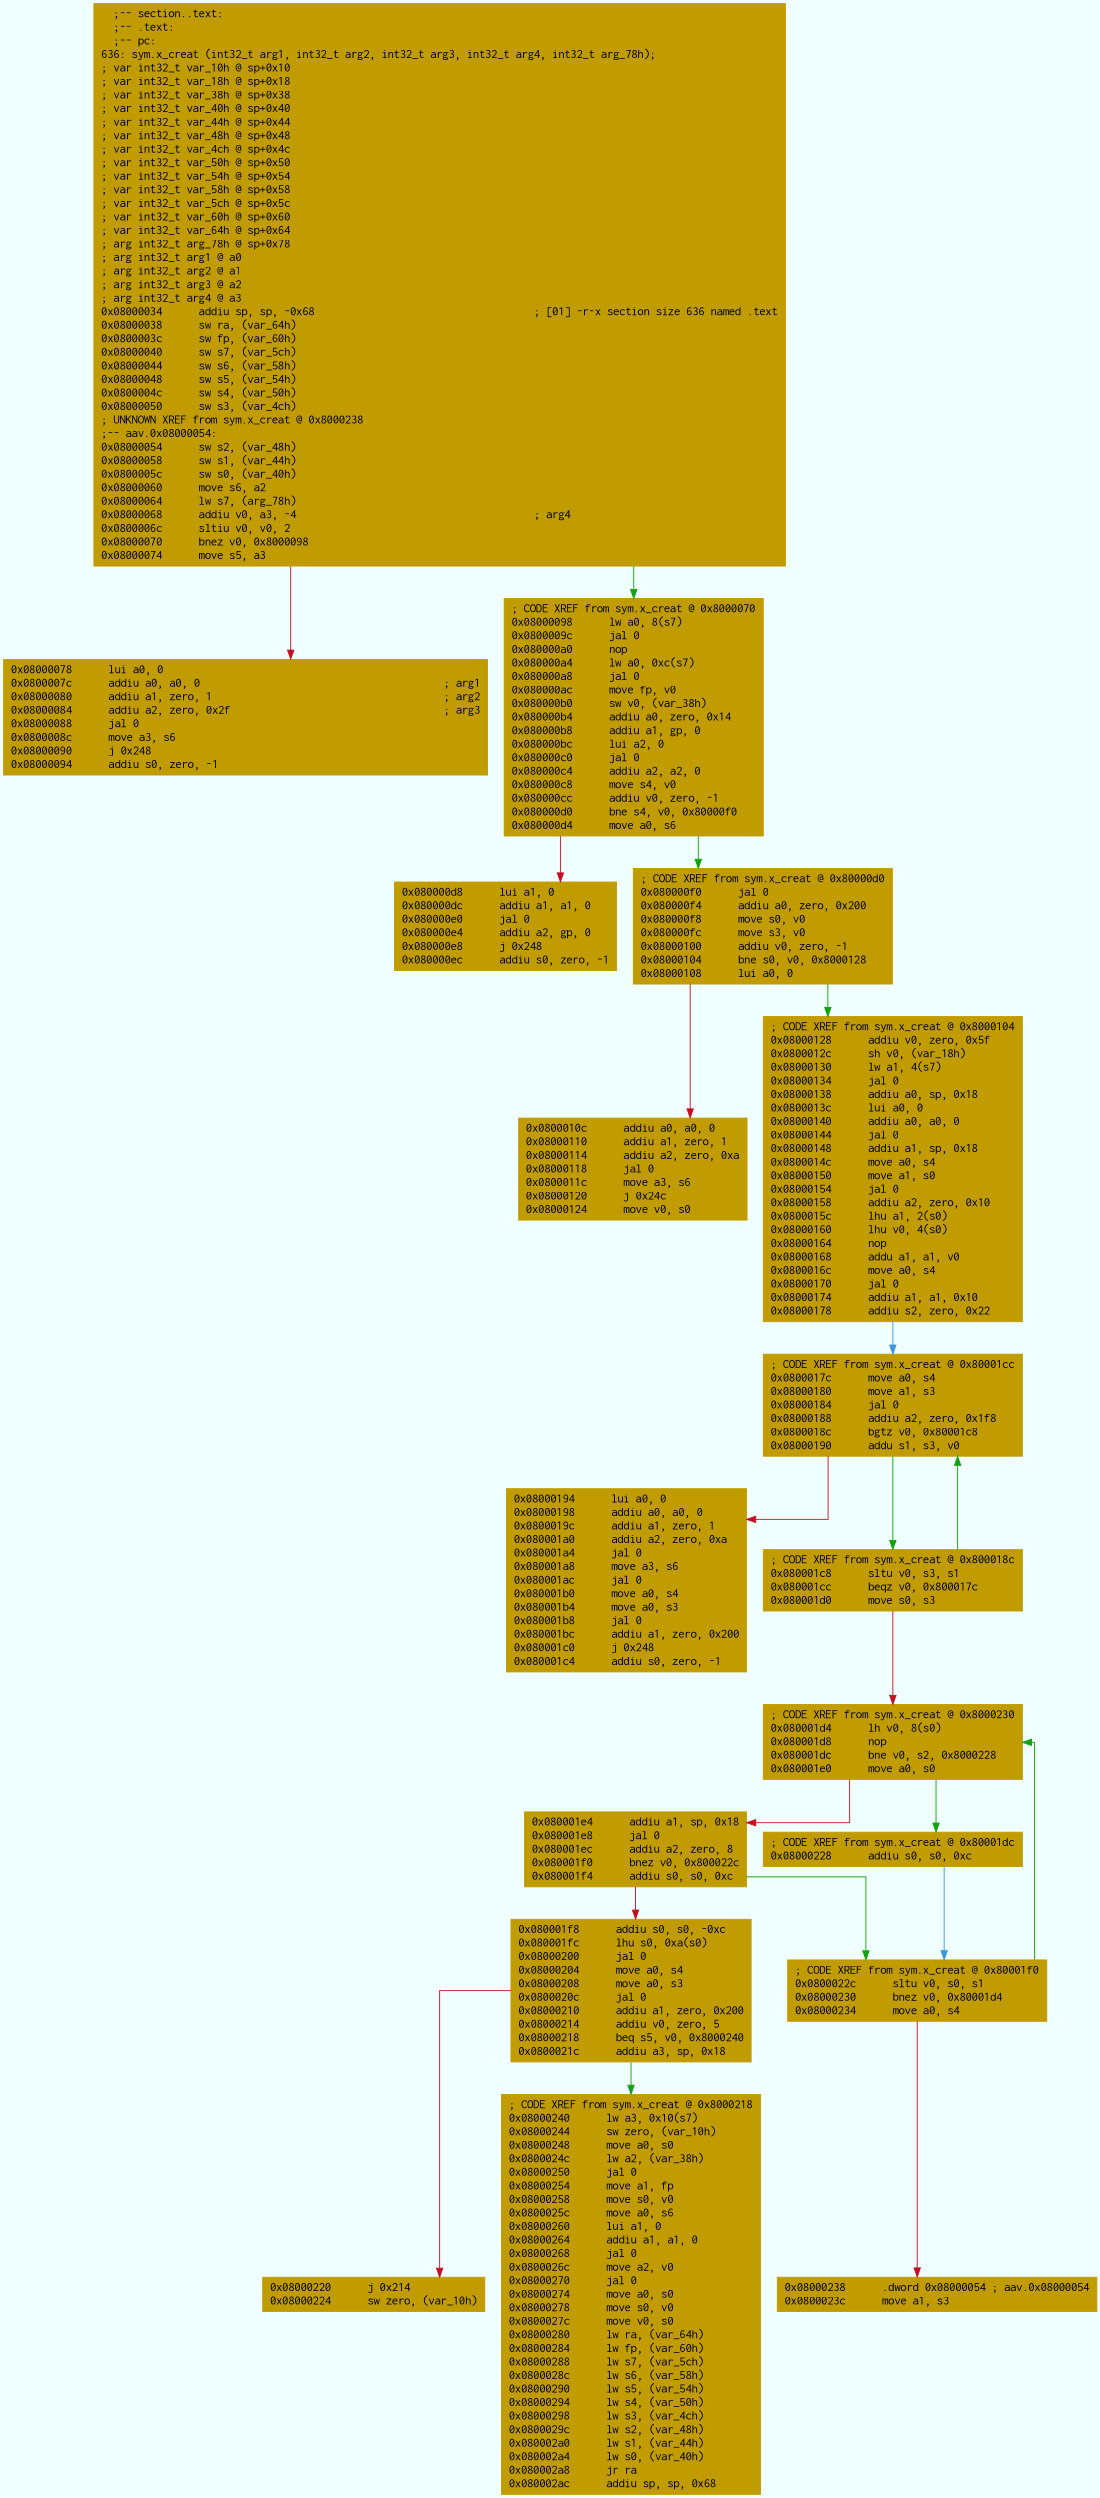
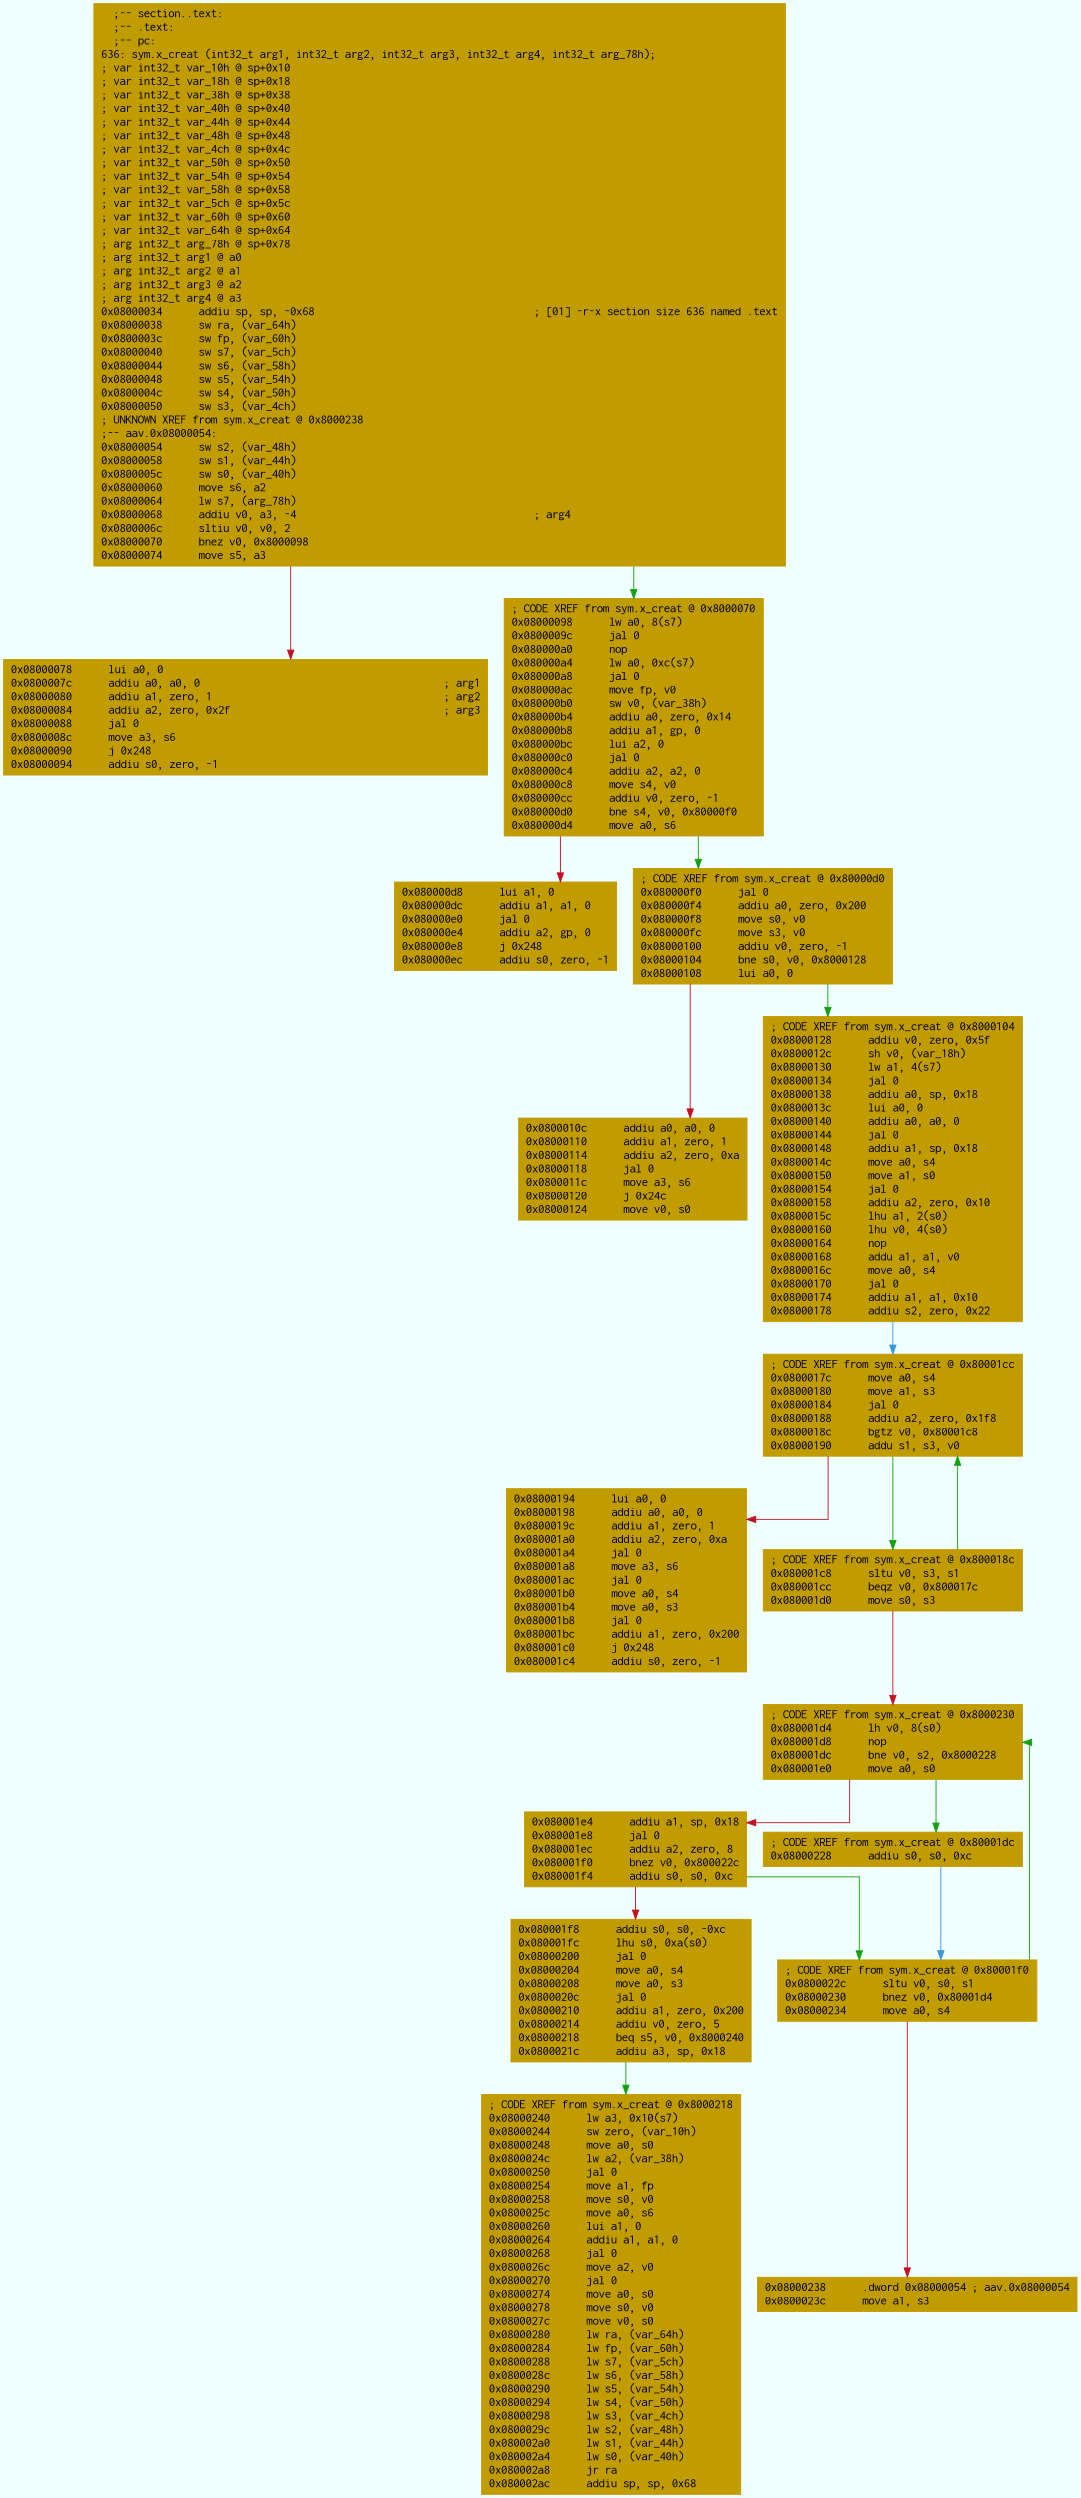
(374, 2294) -> none
